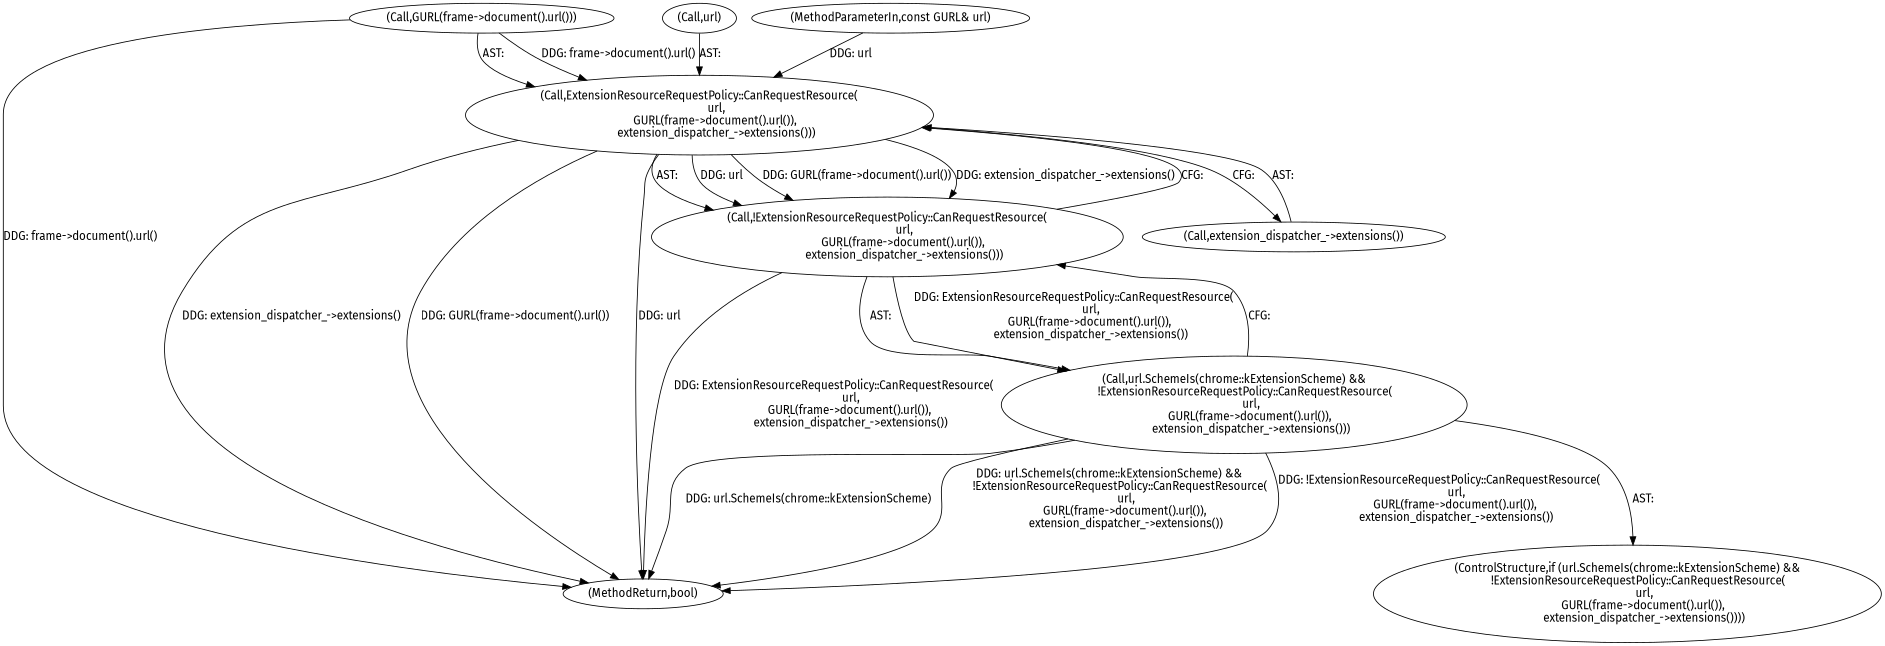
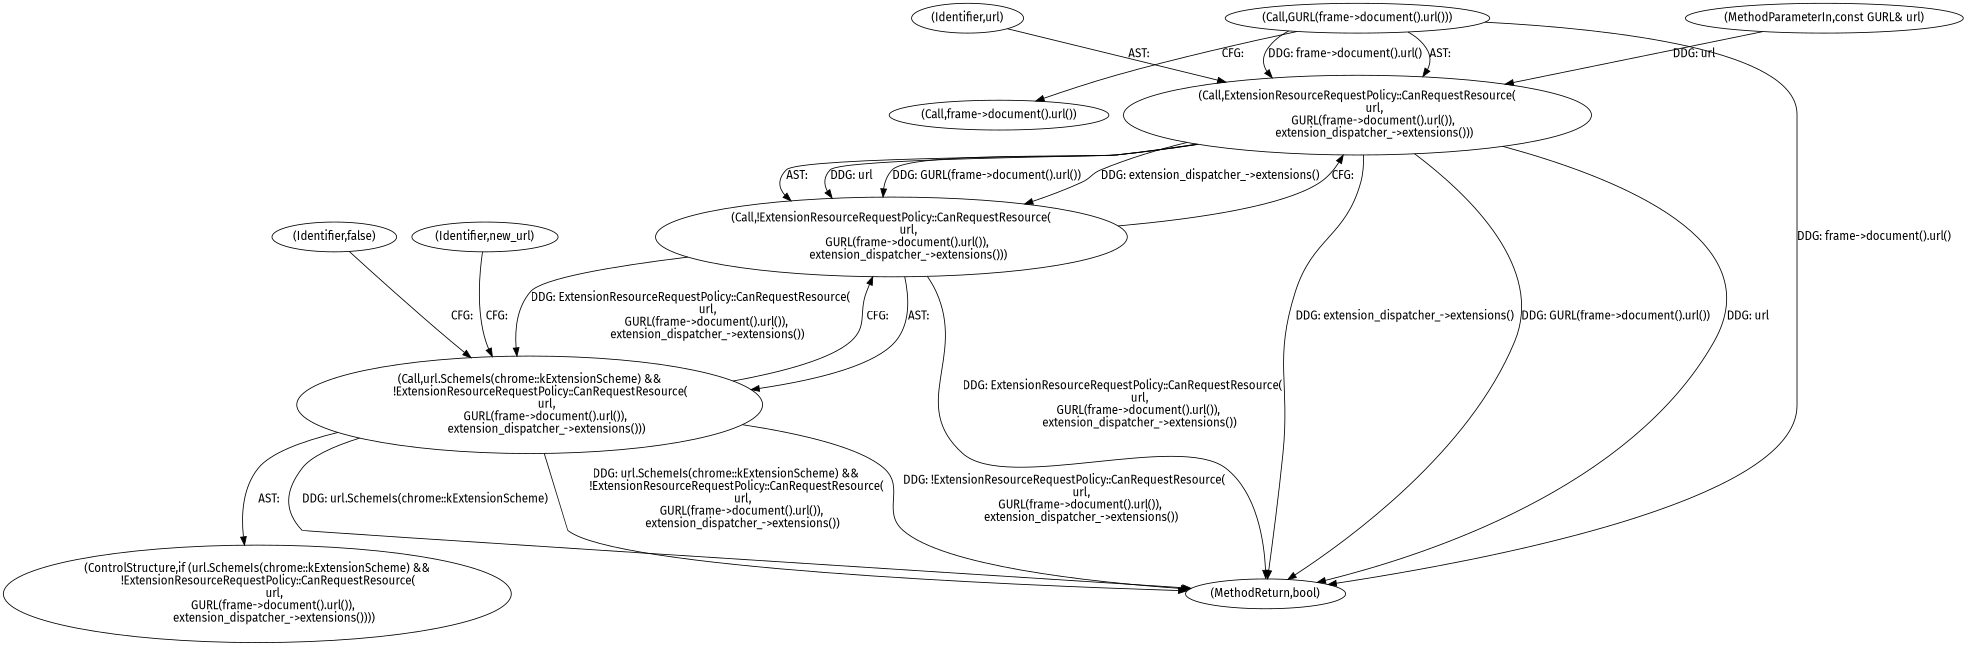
(699, 18) -> (968, 18)
none -> (999, 115)
none -> (334, 237)
none -> (485, 237)
(1294, 237) -> none
